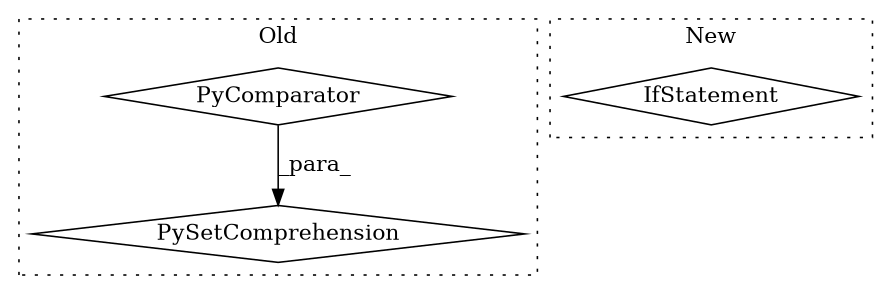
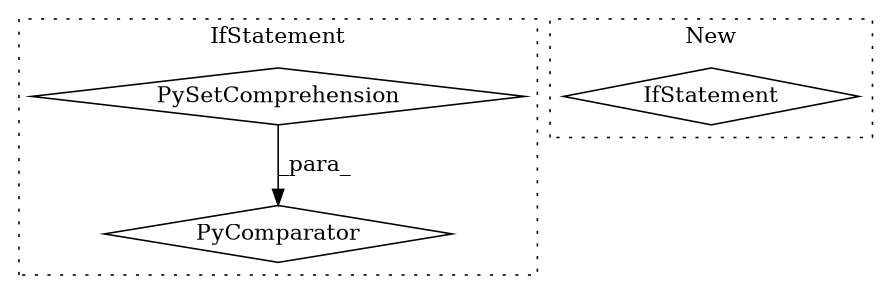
(278, 37) -> (278, 37)
(278, 157) -> (278, 157)
